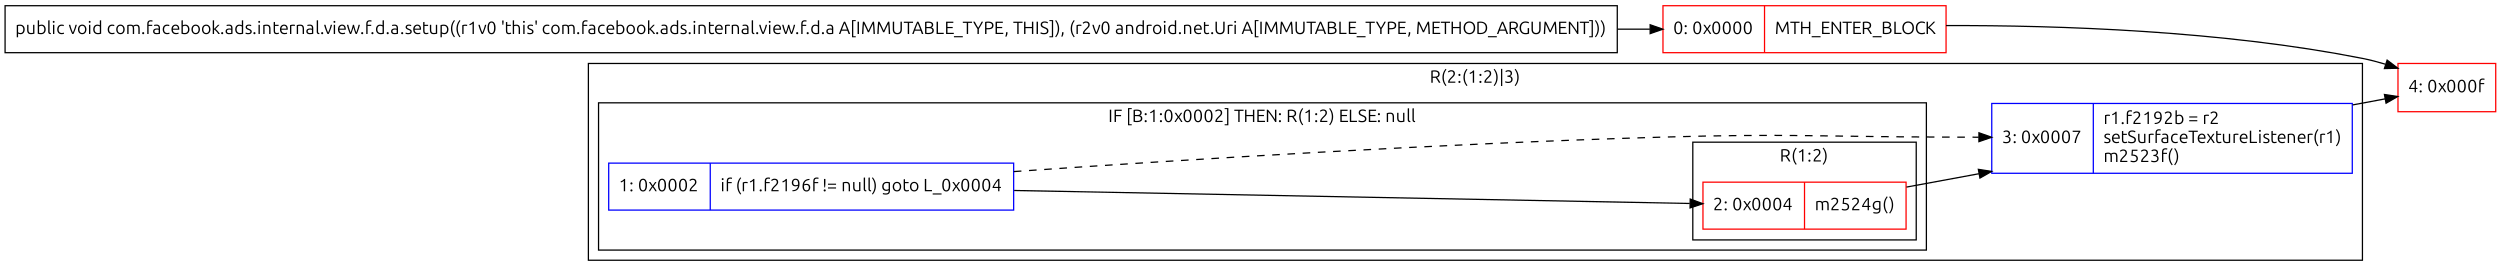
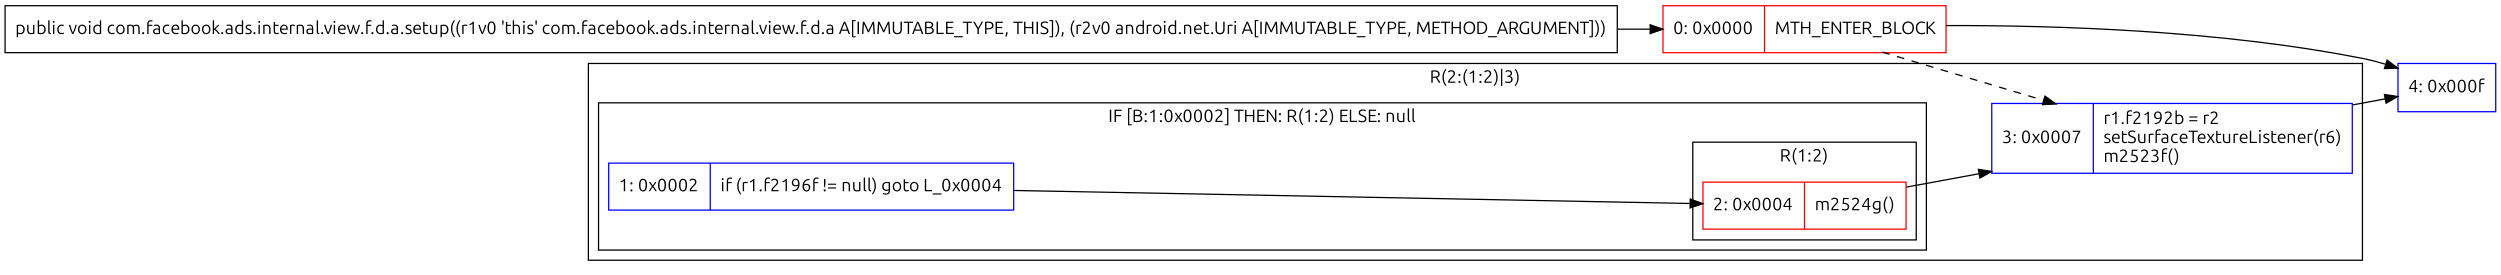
(2447, 88) -> (2447, 88)
(2223, 138) -> (2223, 138)
(1496, 143) -> (1963, 76)
